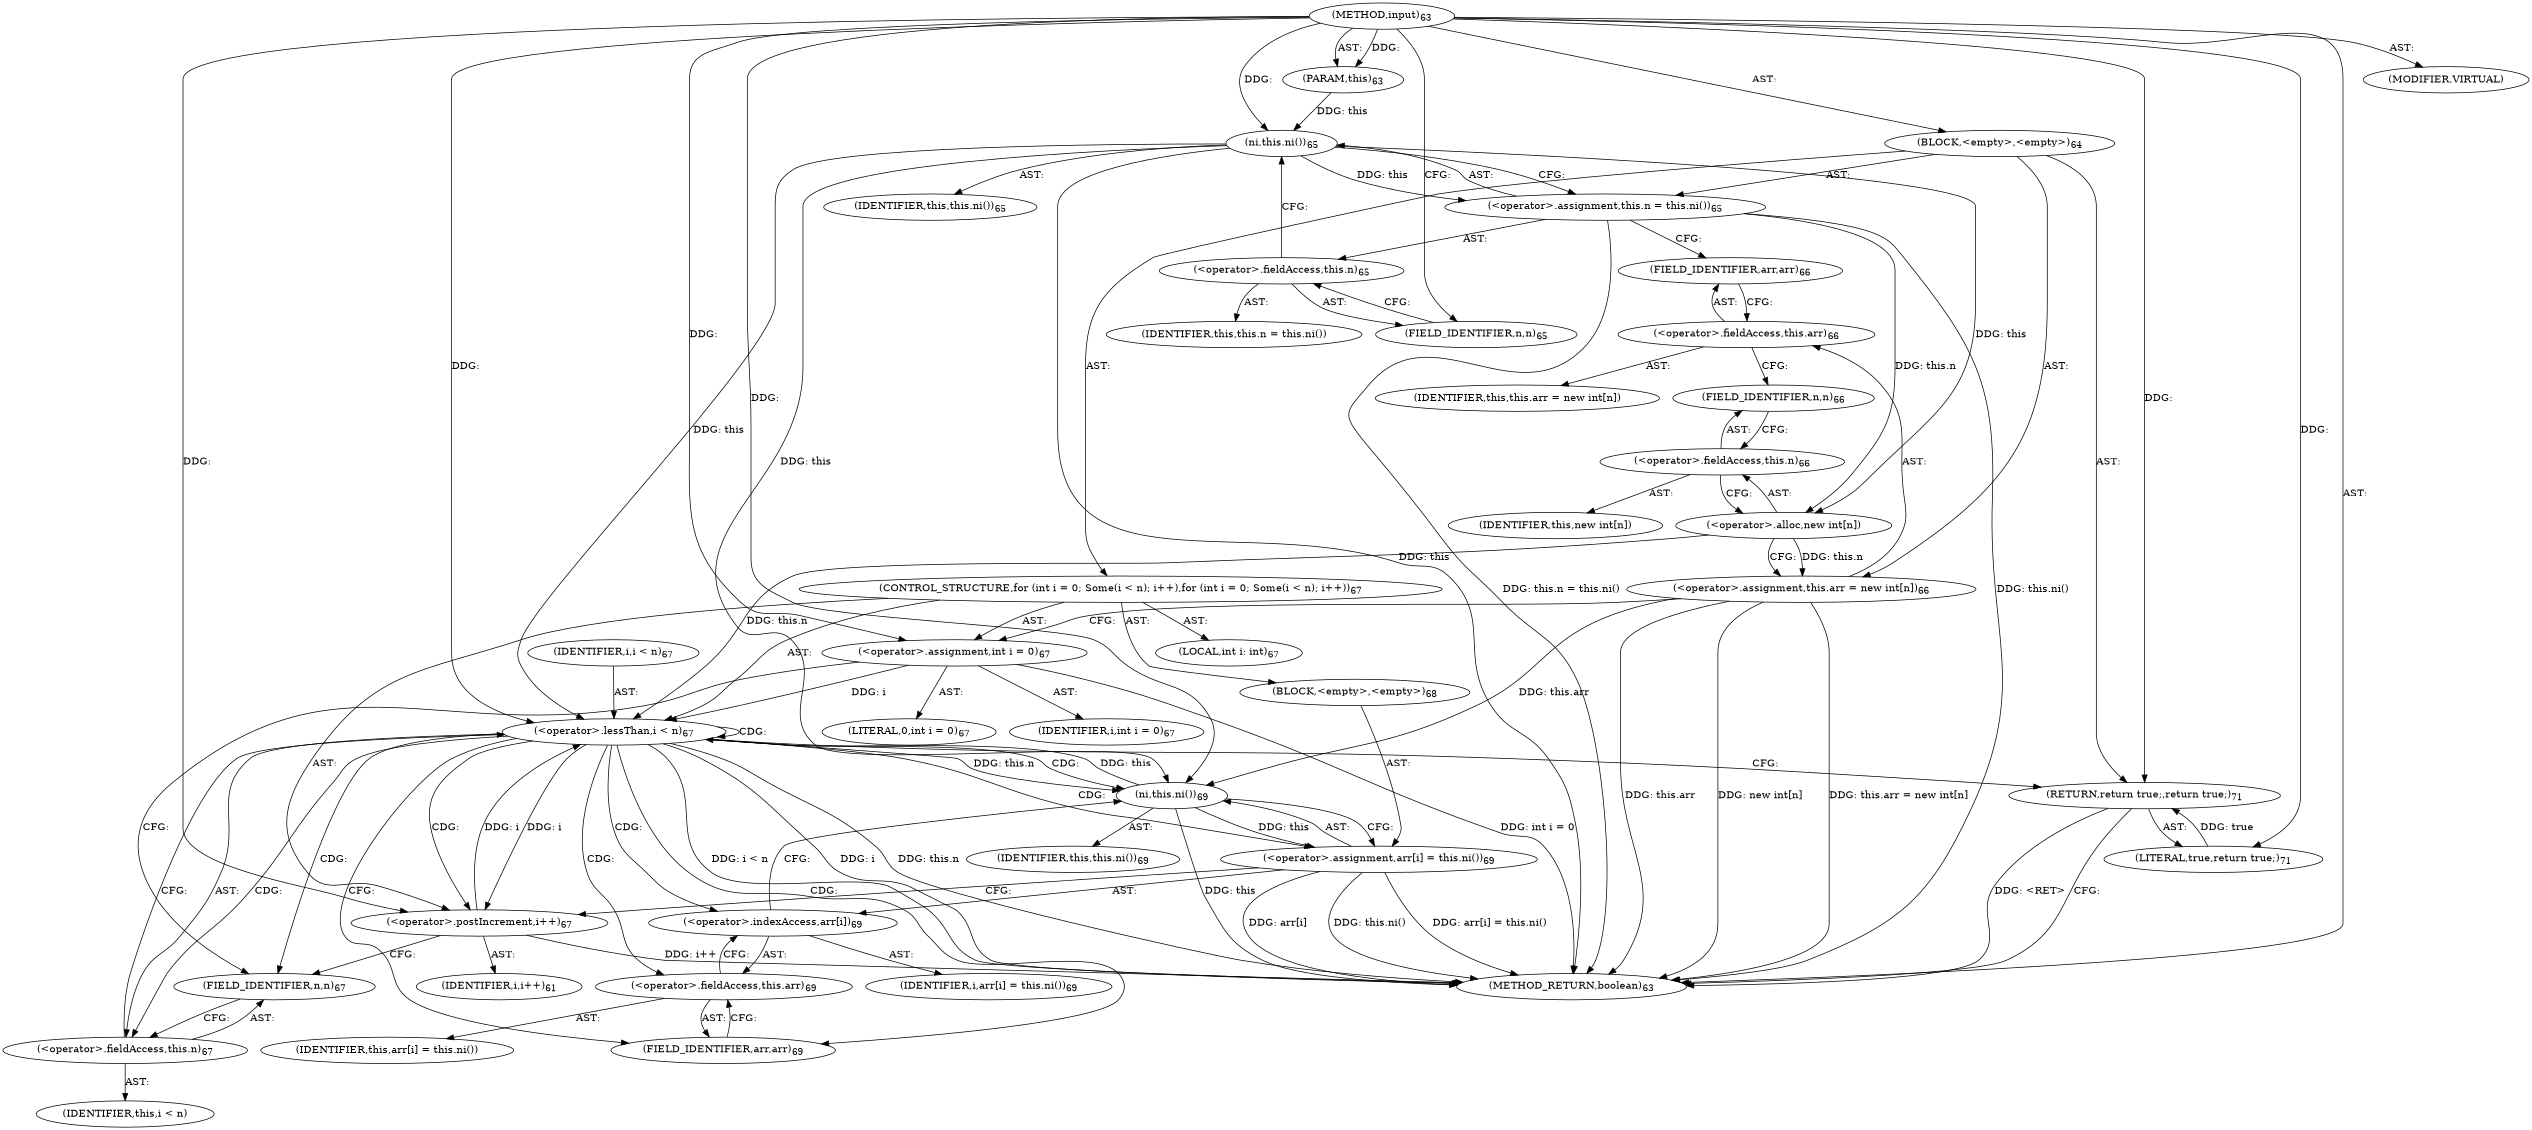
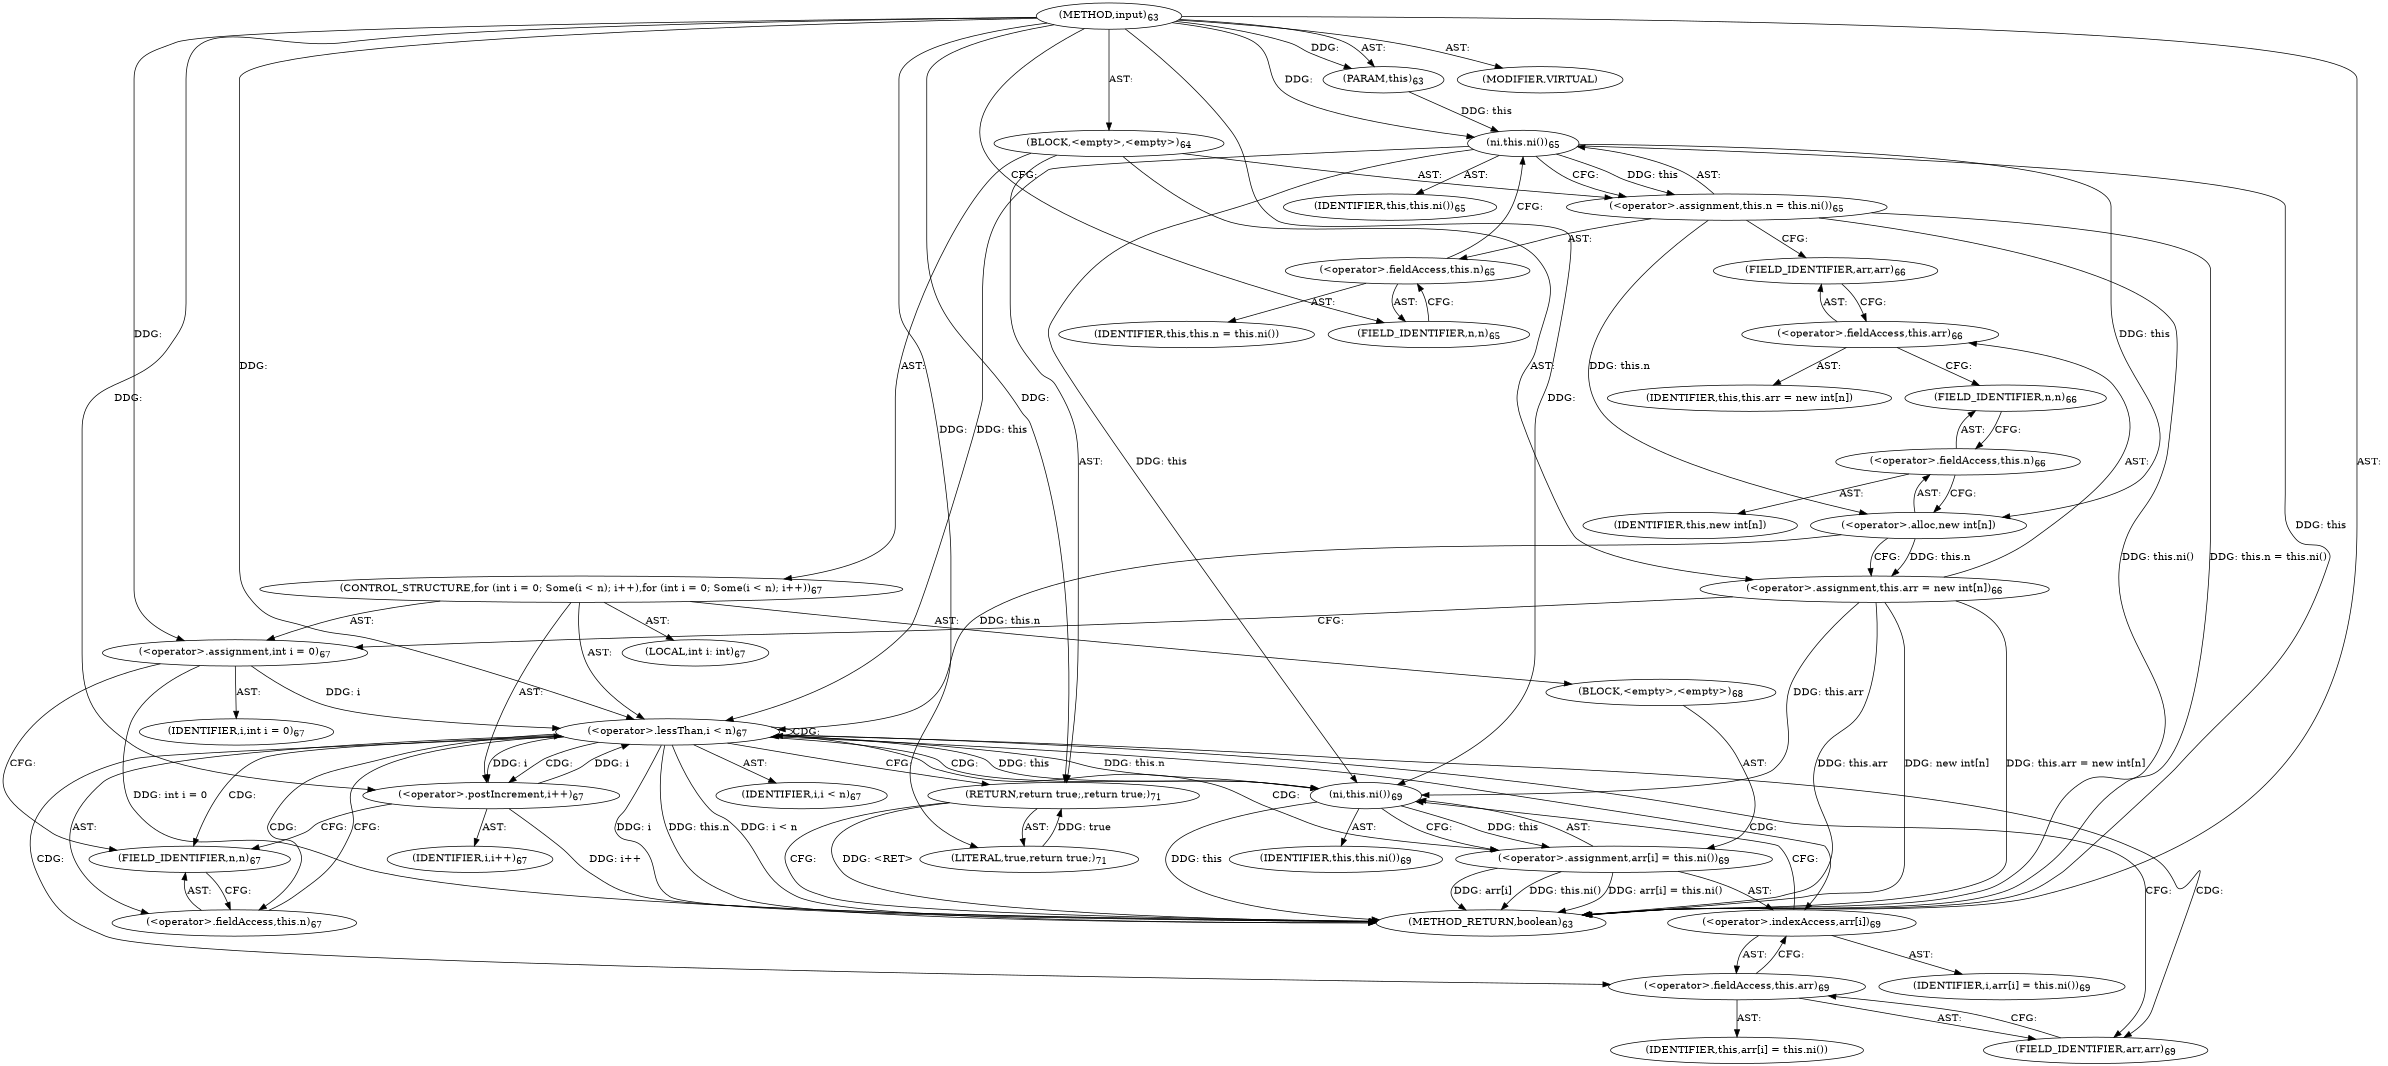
(614, 689) -> (731, 762)
(909, 732) -> none
(956, 888) -> none
(551, 986) -> (522, 858)
(125, 1114) -> none
